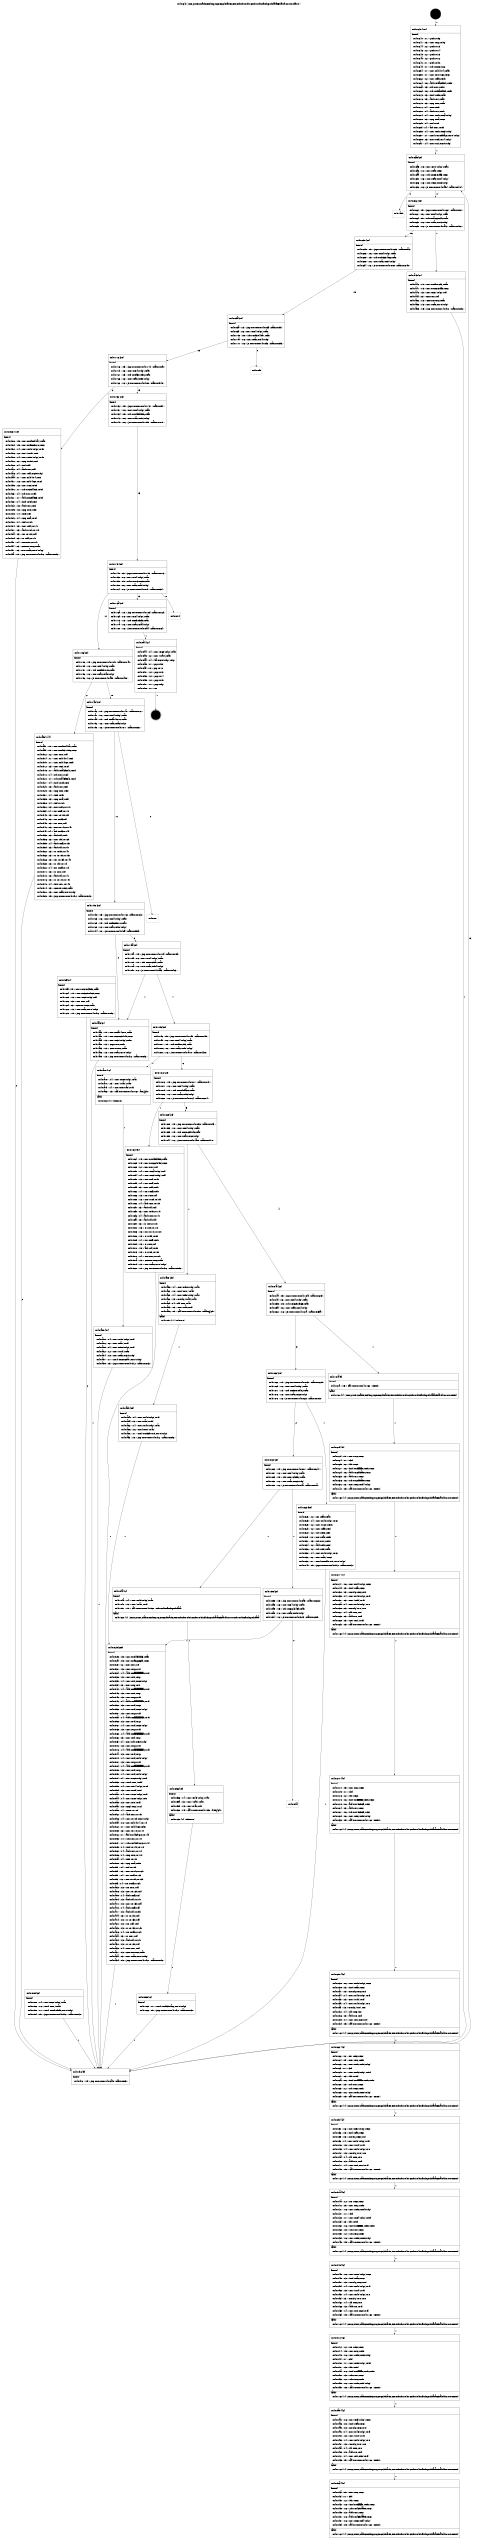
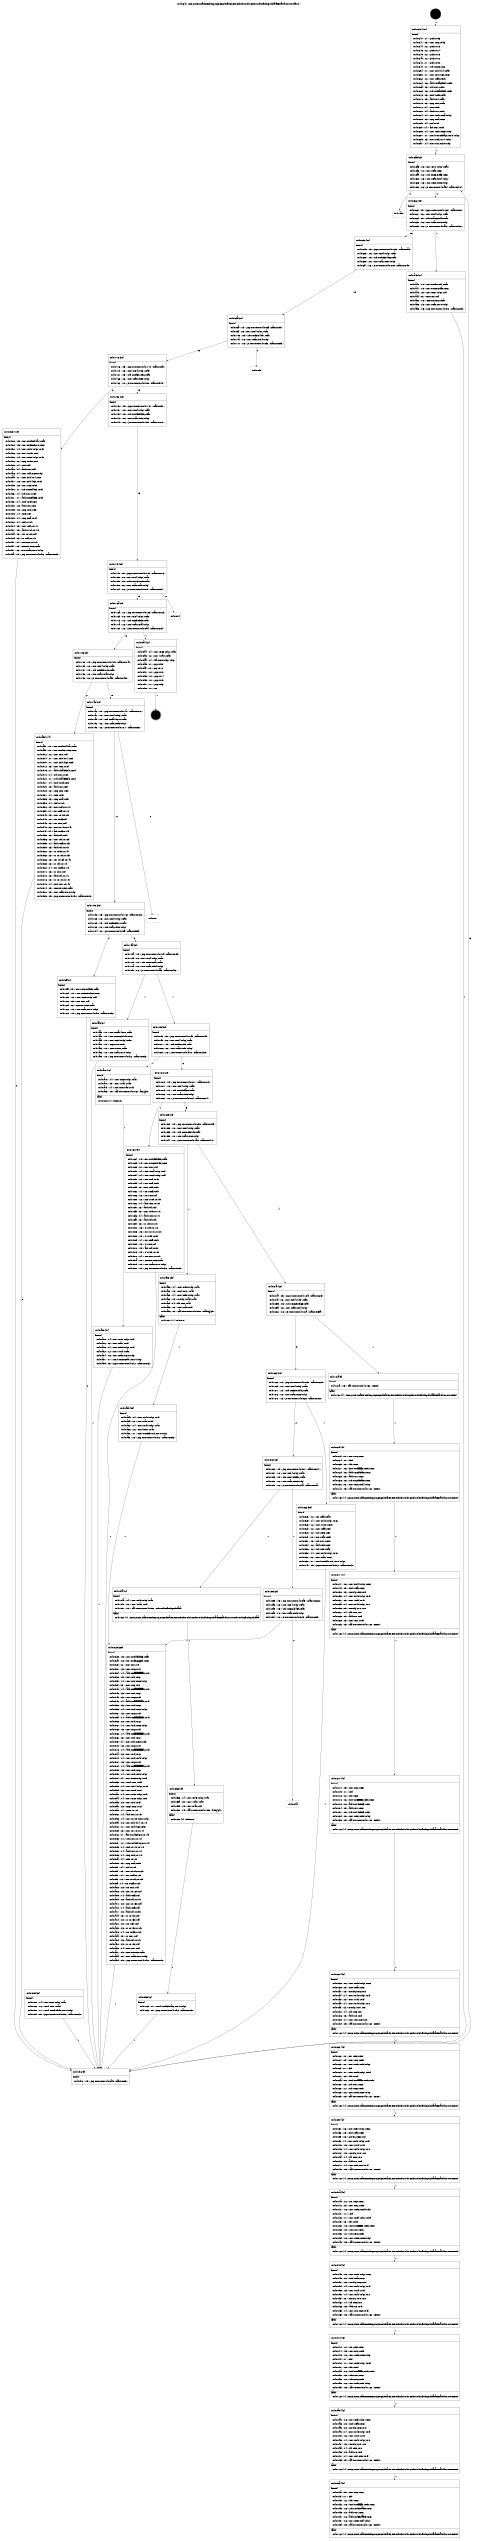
(98, 619) -> (120, 640)
(117, 977) -> (102, 955)
